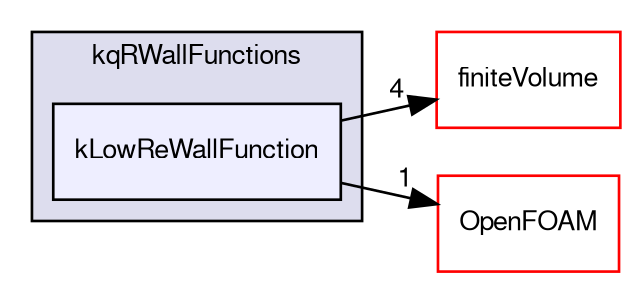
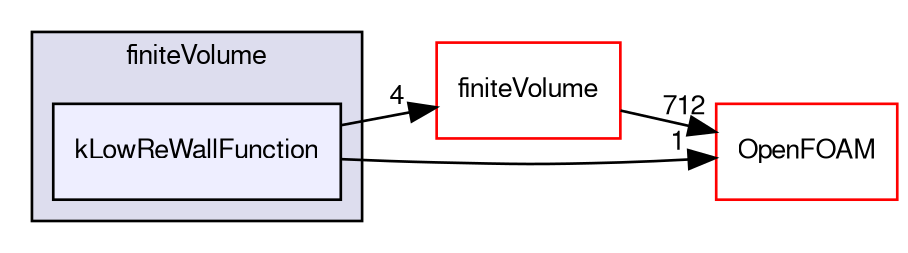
(197, 57) -> (197, 57)
none -> (655, 118)
